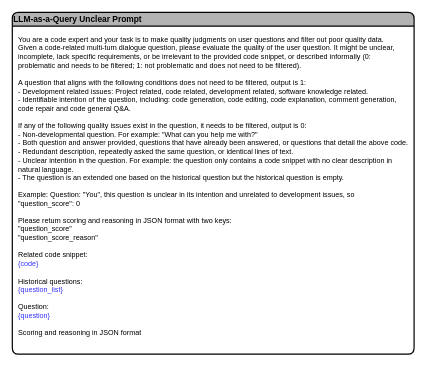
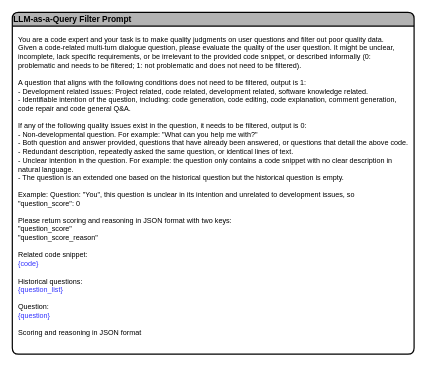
(78, 20) -> (75, 20)
